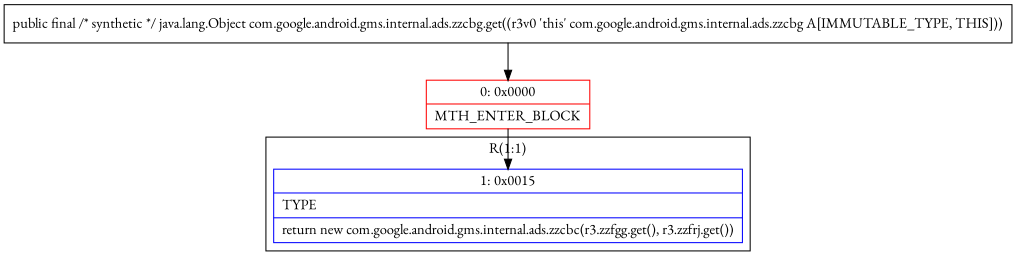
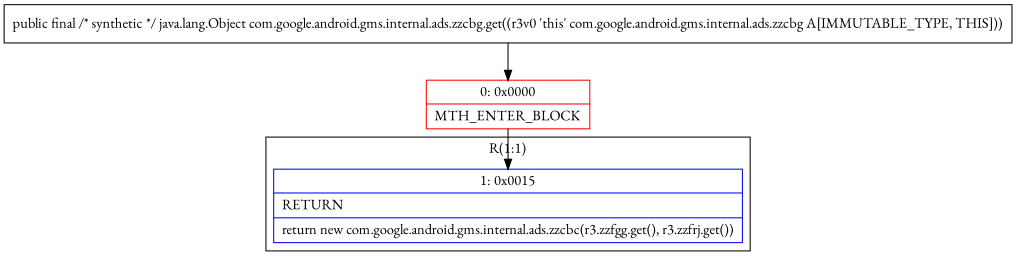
(300, 205) -> (313, 205)
